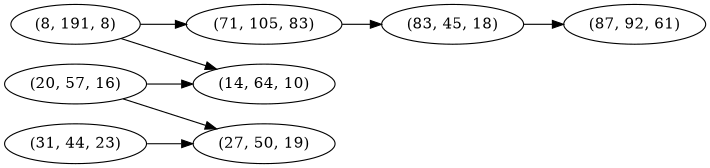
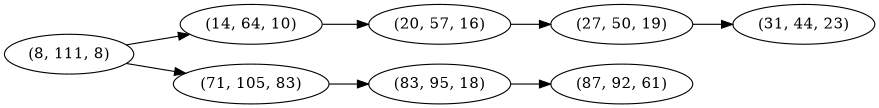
(76, 24) -> (69, 54)
(453, 24) -> (440, 84)
(164, 84) -> (340, 24)
(164, 144) -> (707, 24)
